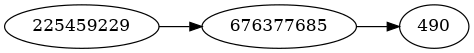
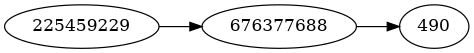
(279, 27) -> (279, 27)
